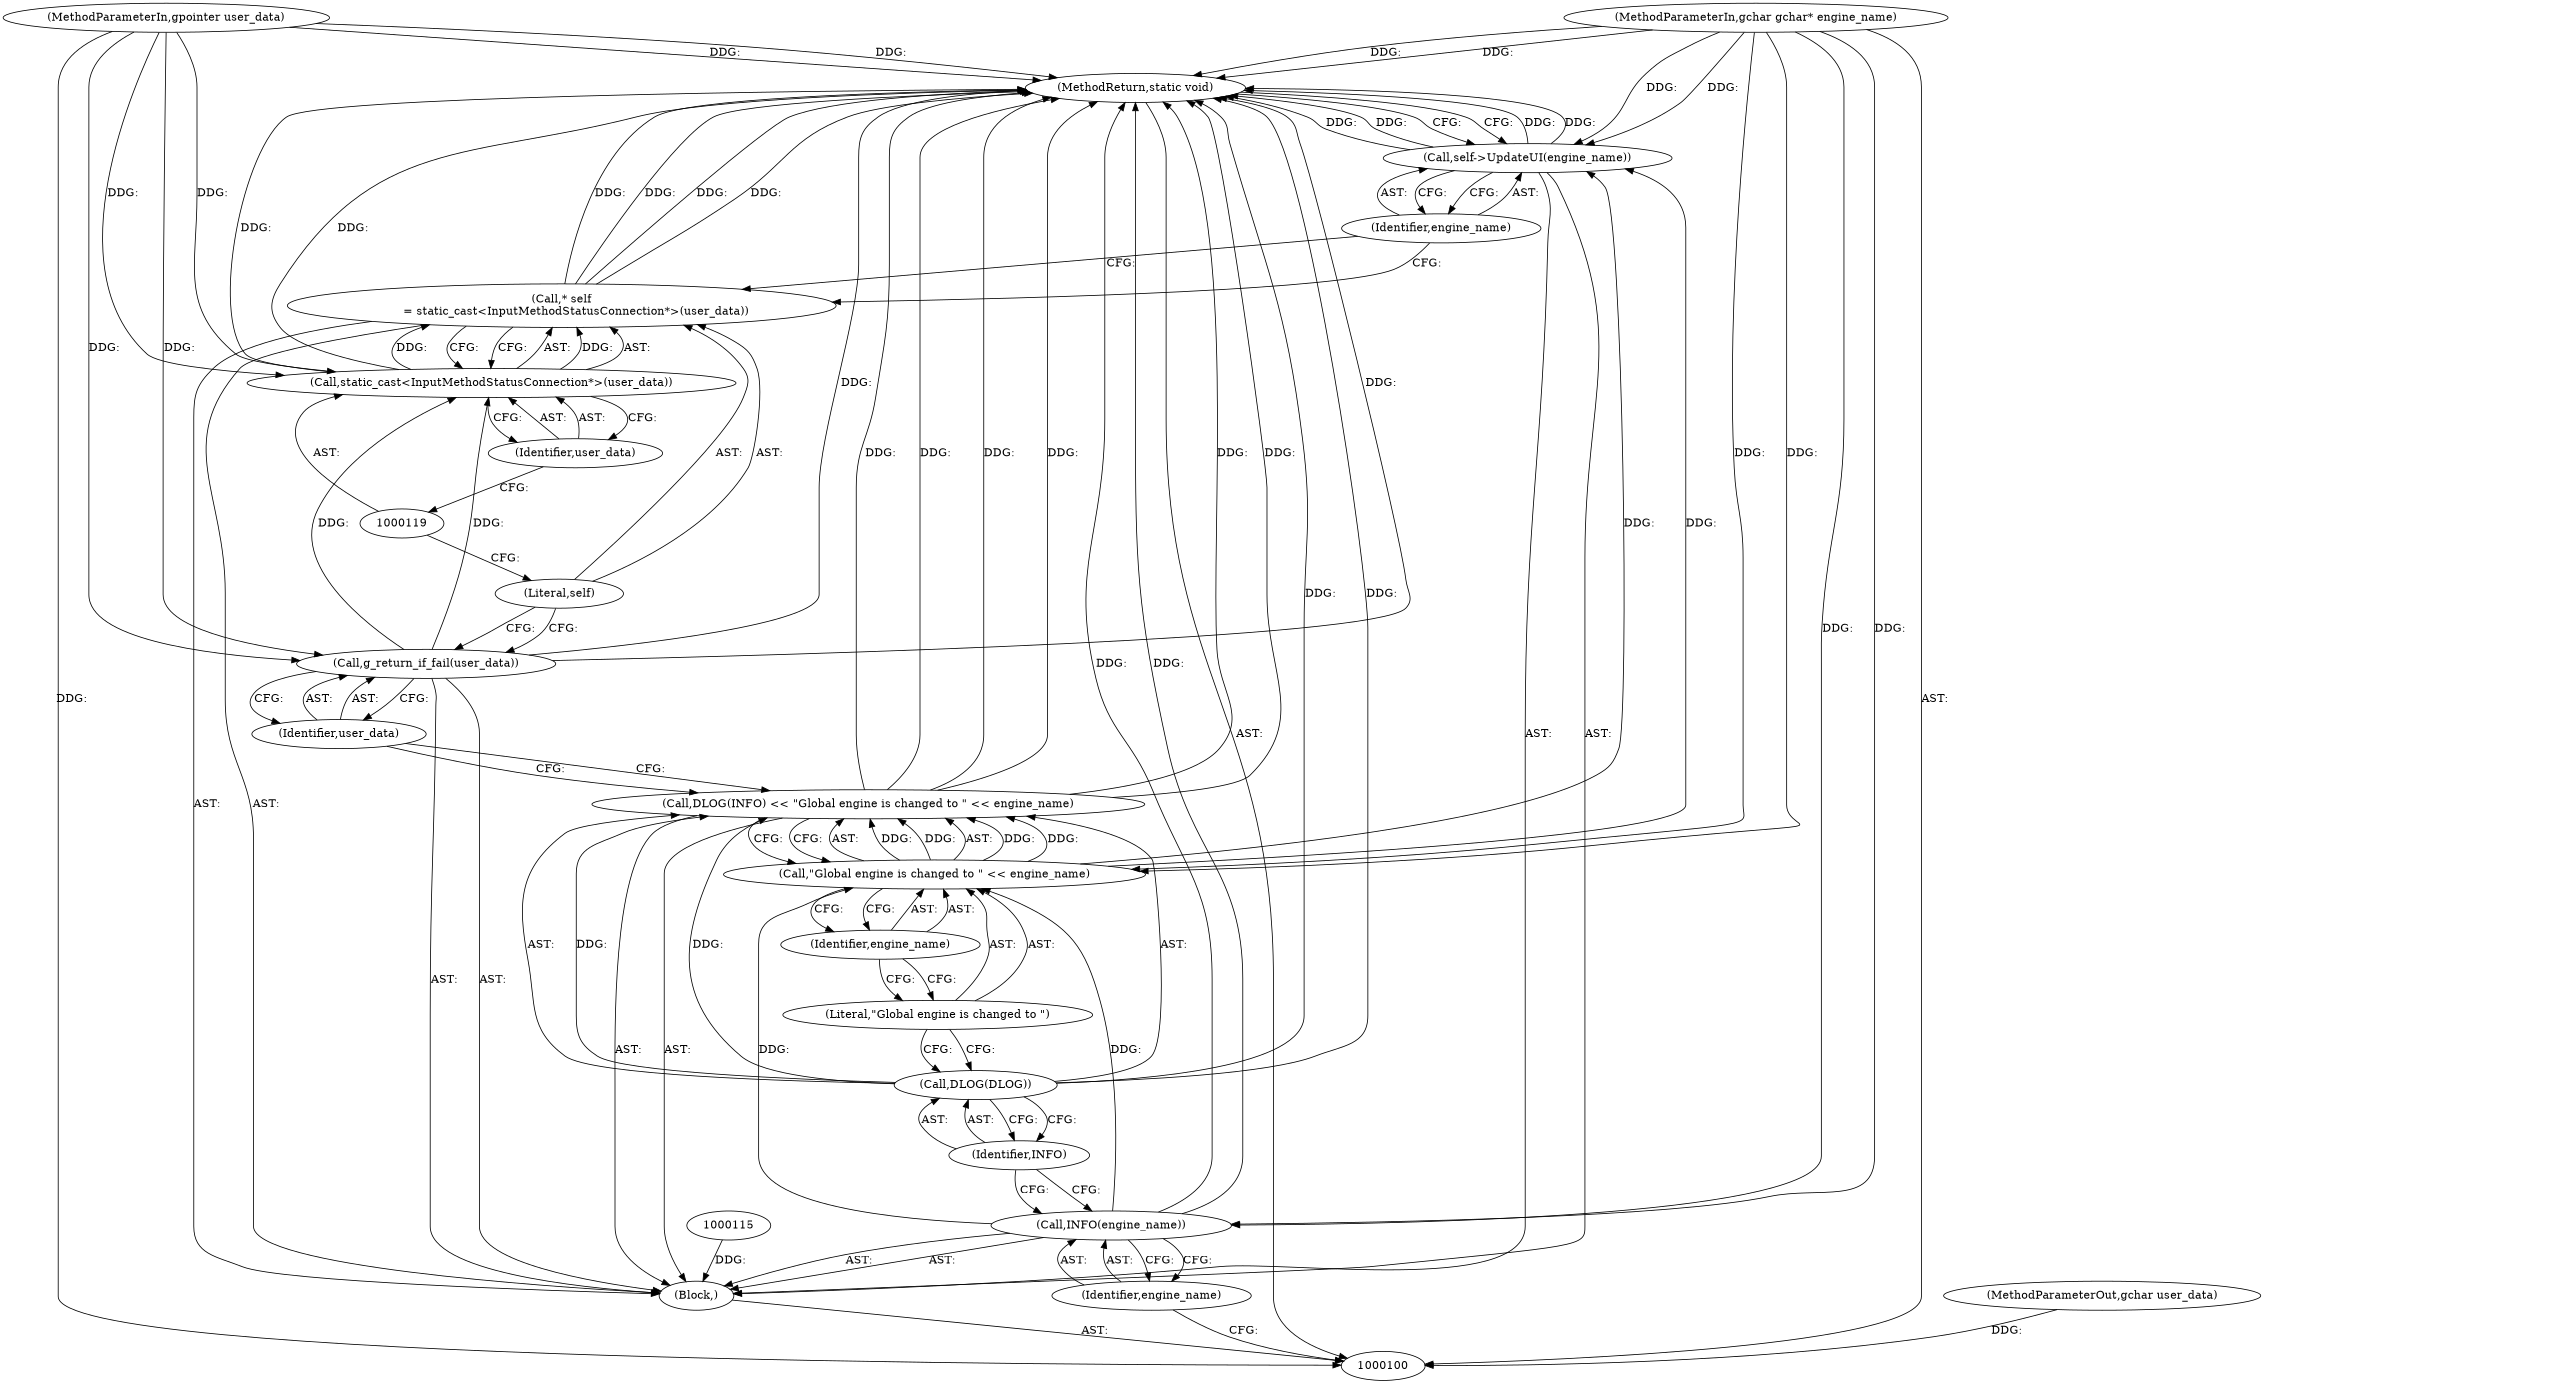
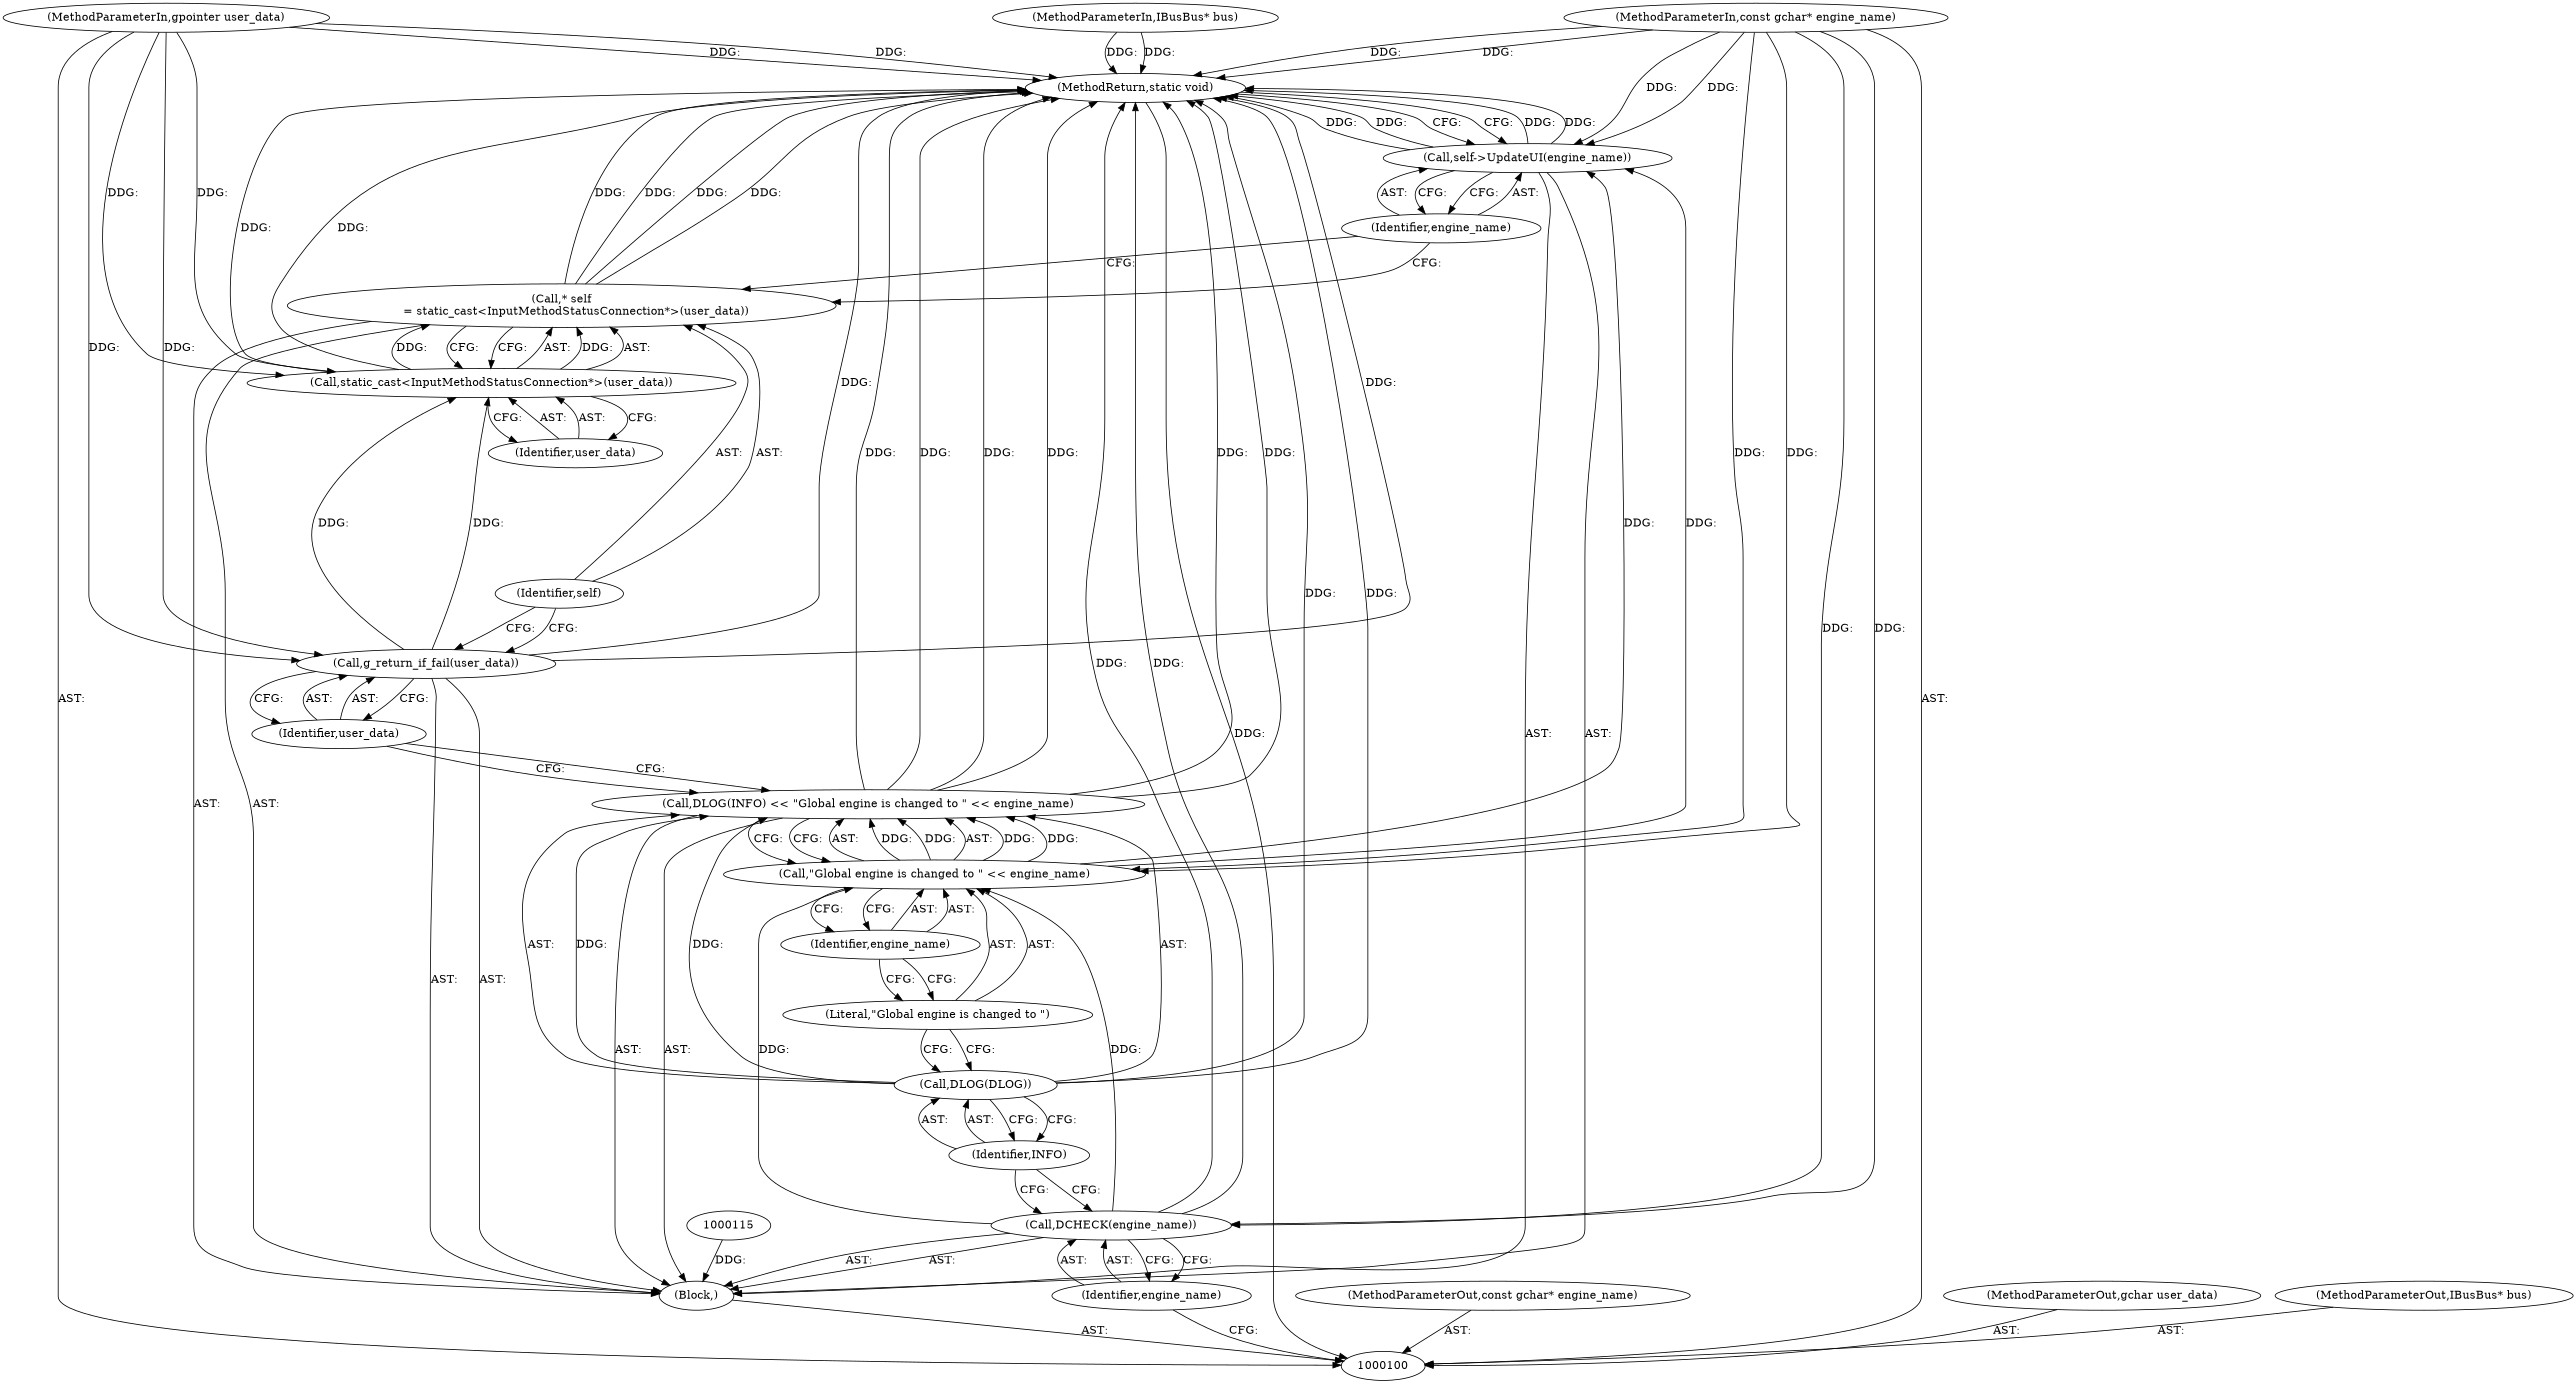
none -> (1135, 18)
(1756, 18) -> (1756, 18)
(402, 523) -> none
(559, 594) -> (559, 594)
(74, 699) -> (74, 699)
(1252, 734) -> (1252, 734)
(1111, 1226) -> (1111, 1226)
none -> (1493, 1296)
none -> (2424, 1296)
(2009, 1331) -> (2009, 1331)
